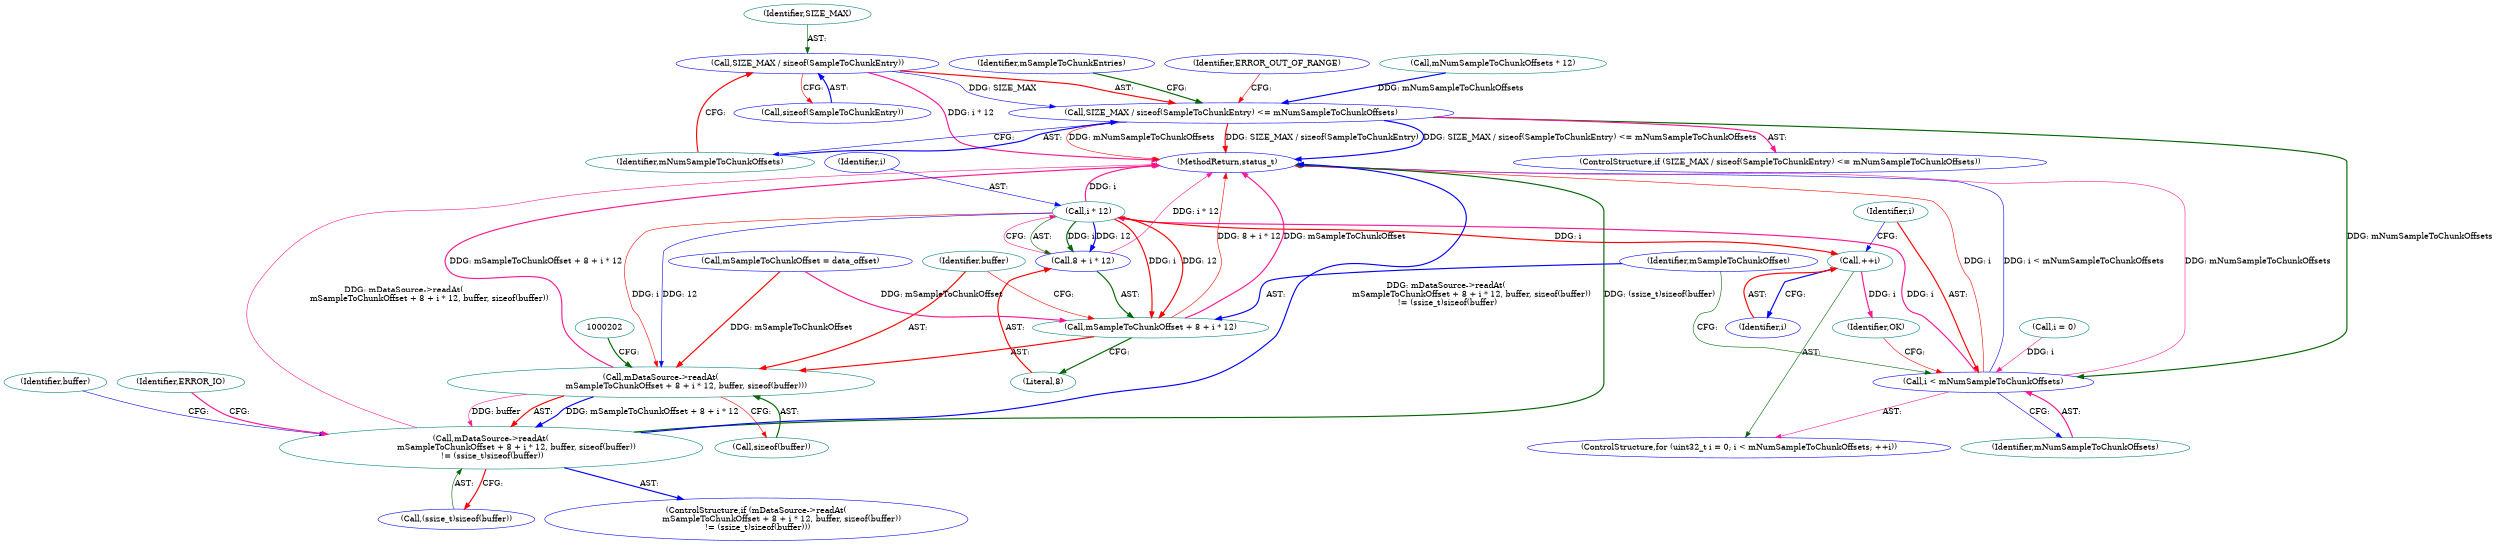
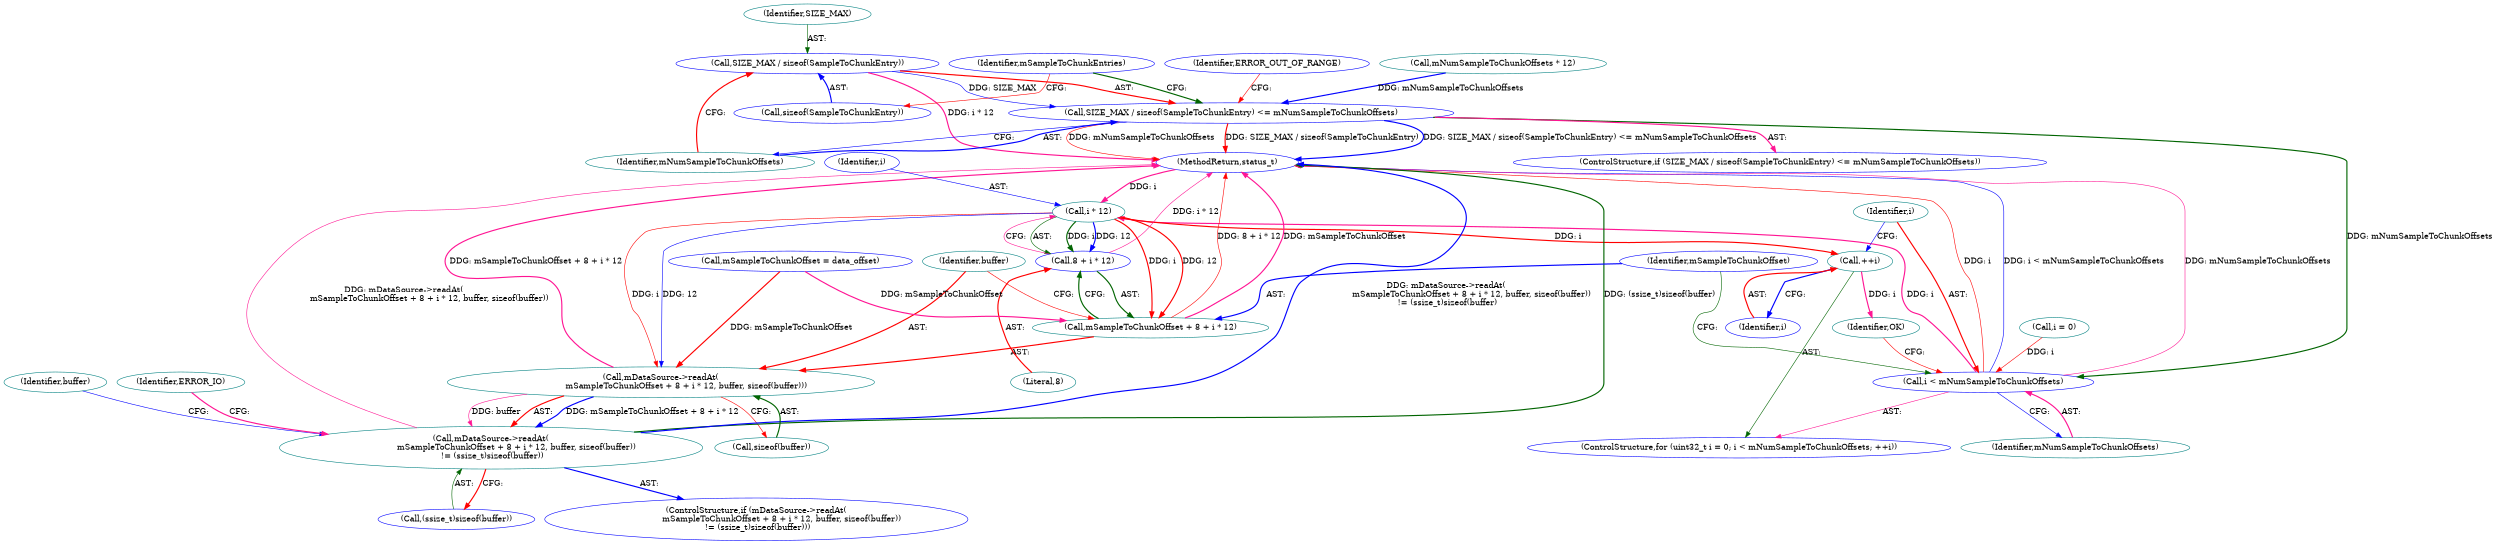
(801, 87) -> (978, 99)
(1110, 172) -> (1139, 179)
(605, 328) -> none
(2022, 353) -> (2022, 353)
(1098, 354) -> (1081, 302)
